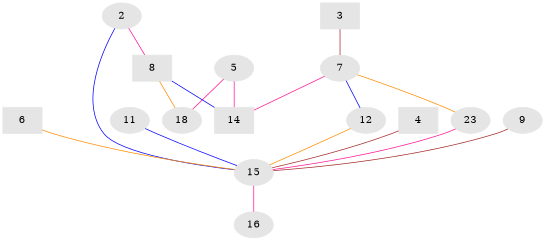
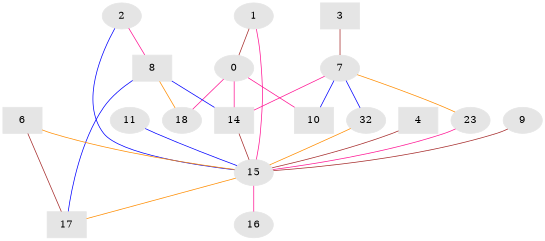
none -> (254, 16)
(234, 68) -> (234, 68)
none -> (314, 120)
(366, 120) -> (366, 120)
none -> (244, 147)
none -> (67, 225)
